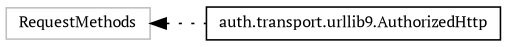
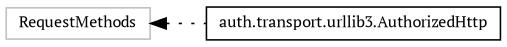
(353, 23) -> (353, 23)
